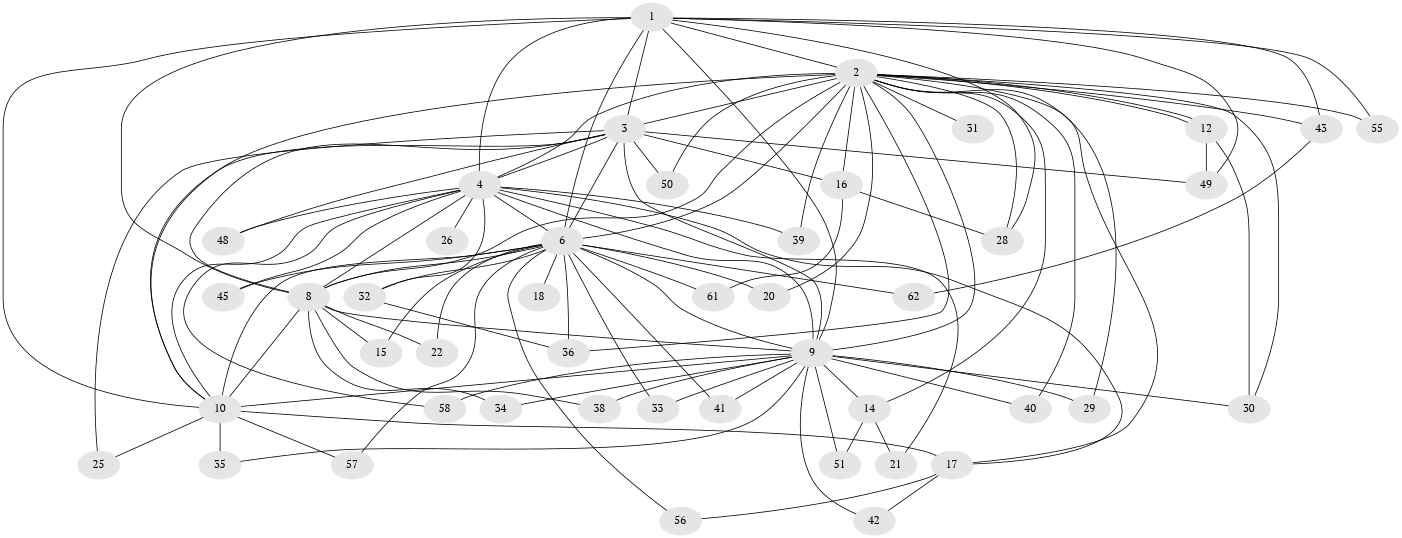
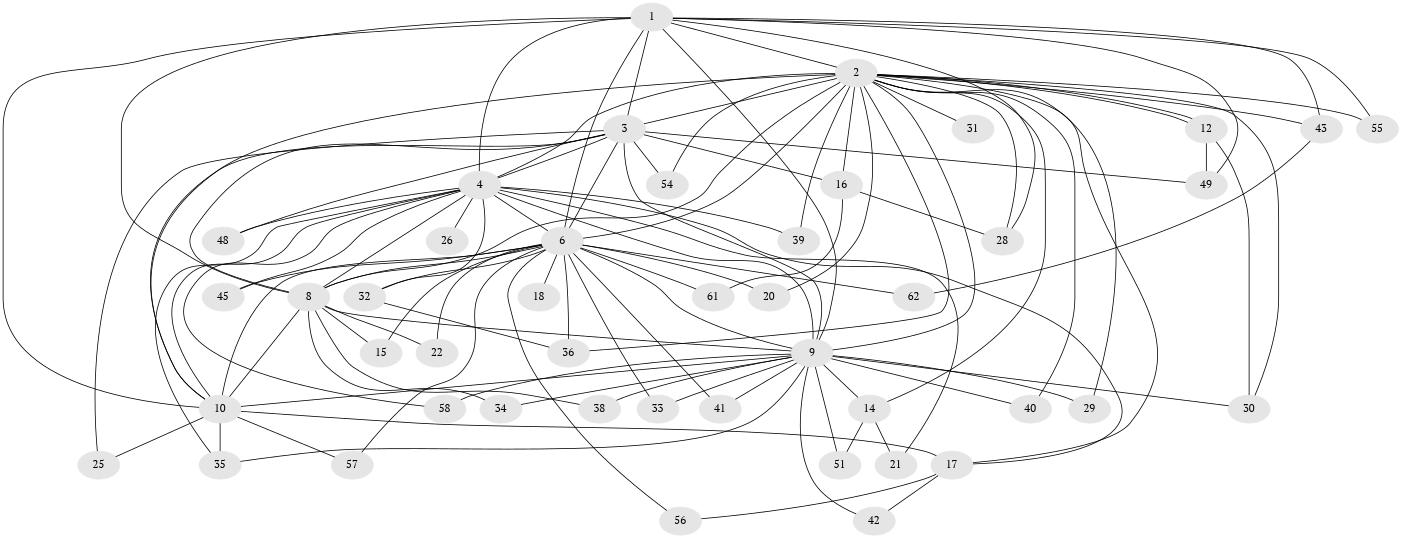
(667, 185) -> (667, 185)
none -> (251, 255)
